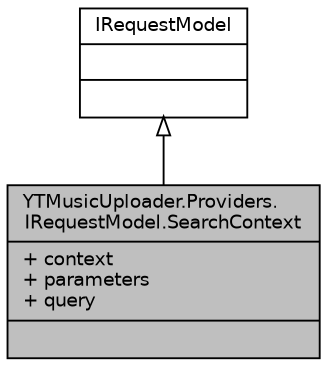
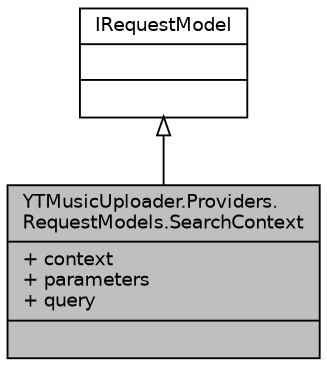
(164, 223) -> (164, 223)
